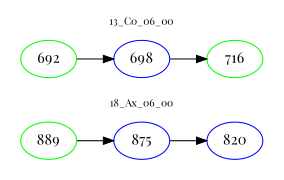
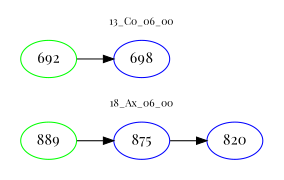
(235, 59) -> none
